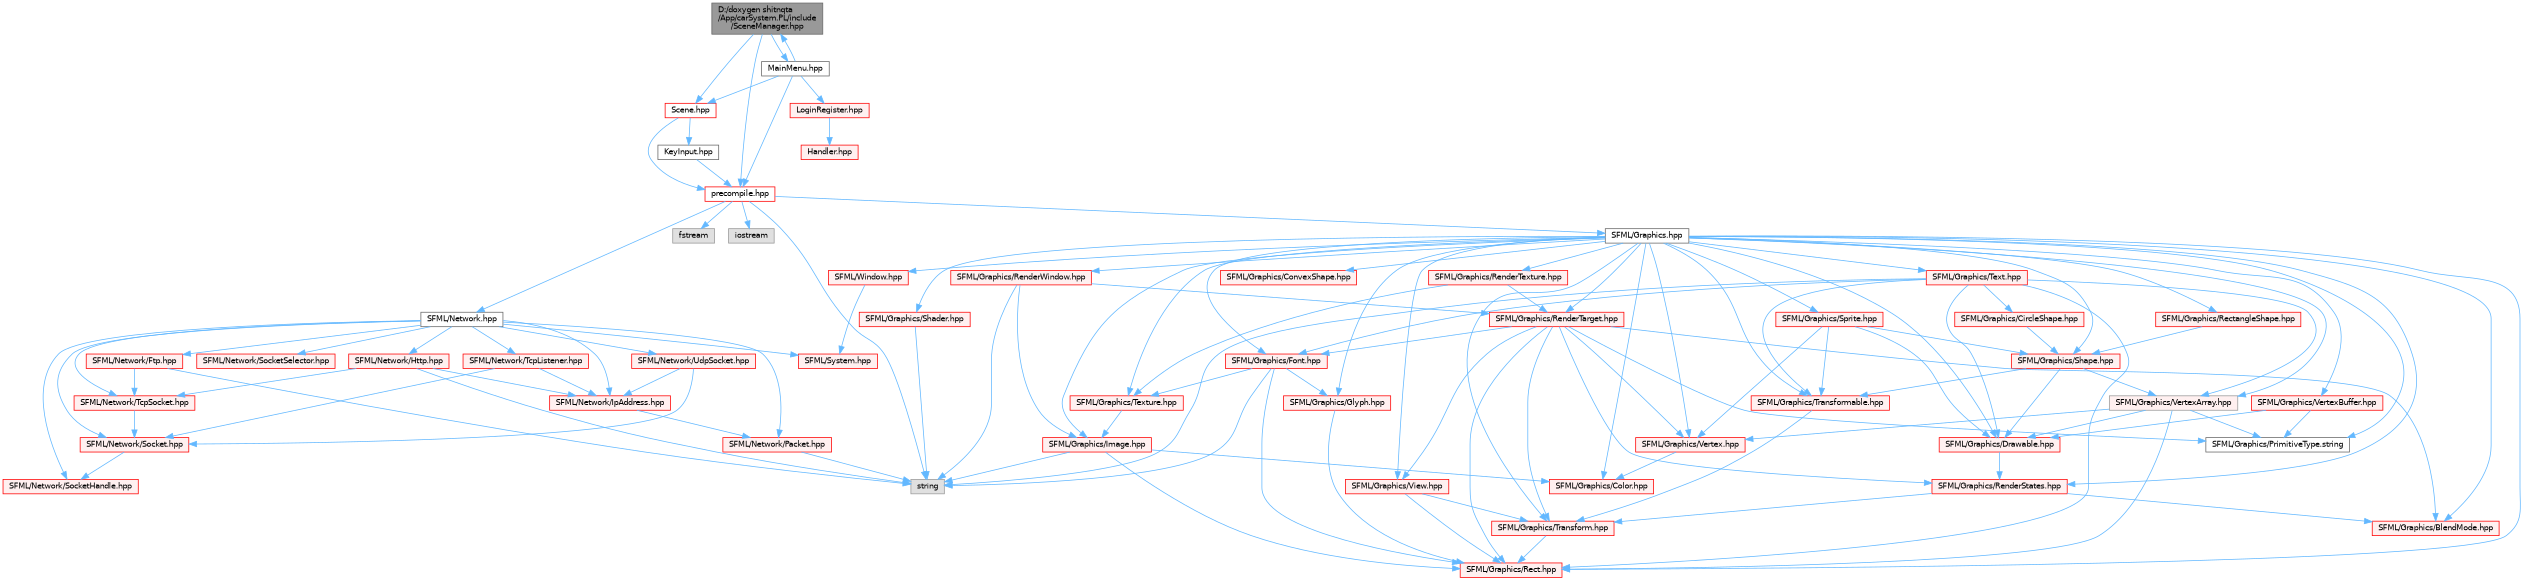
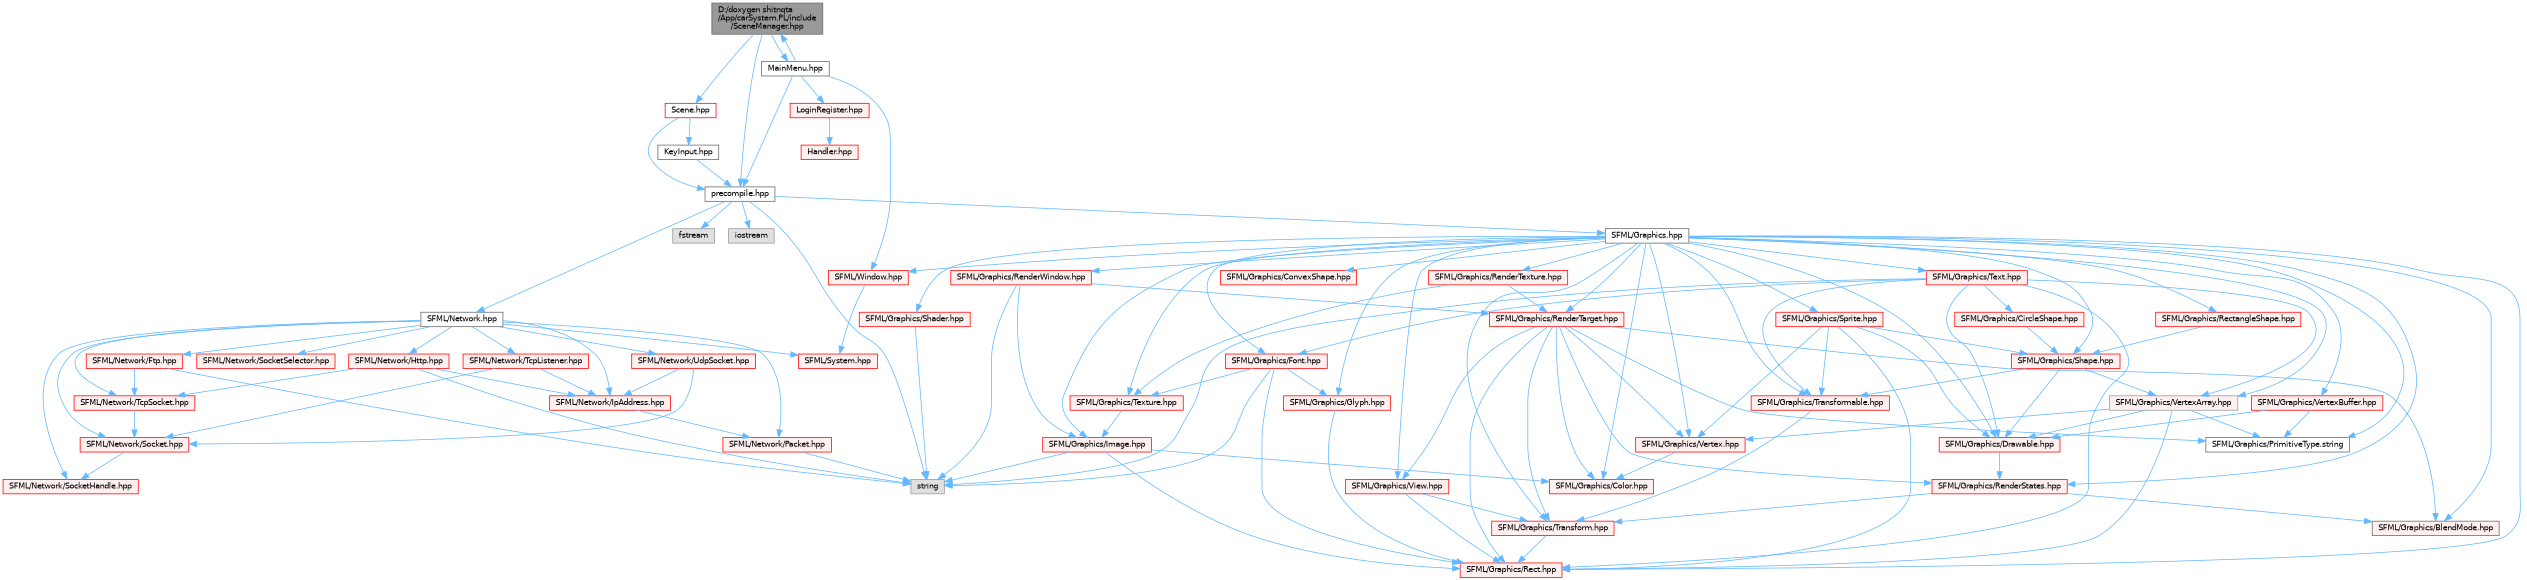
(745, 89) -> (890, 154)
(740, 194) -> (740, 194)
(1420, 340) -> (1562, 403)
(2436, 528) -> (2436, 528)
none -> (1843, 539)
